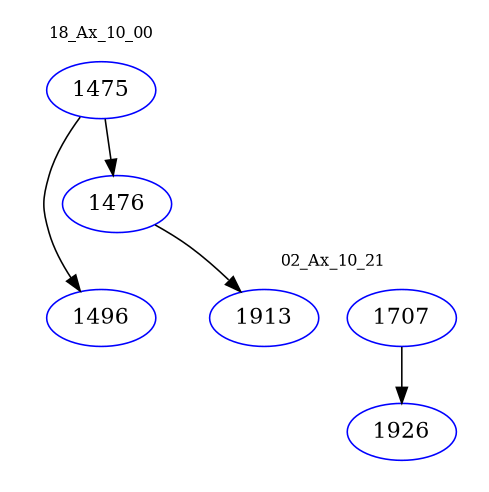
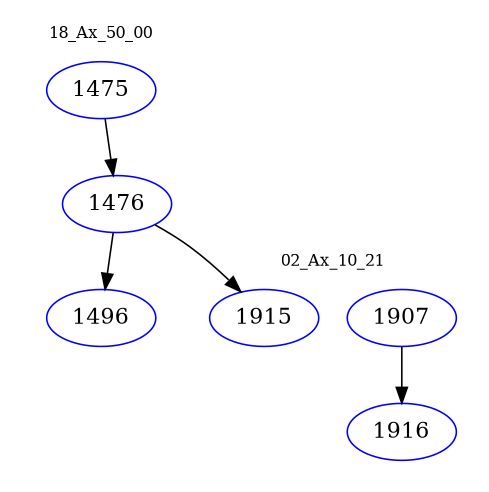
(101, 34) -> (101, 34)
(44, 196) -> (110, 253)
(264, 318) -> (264, 318)
(402, 318) -> (402, 318)
(402, 432) -> (402, 432)
